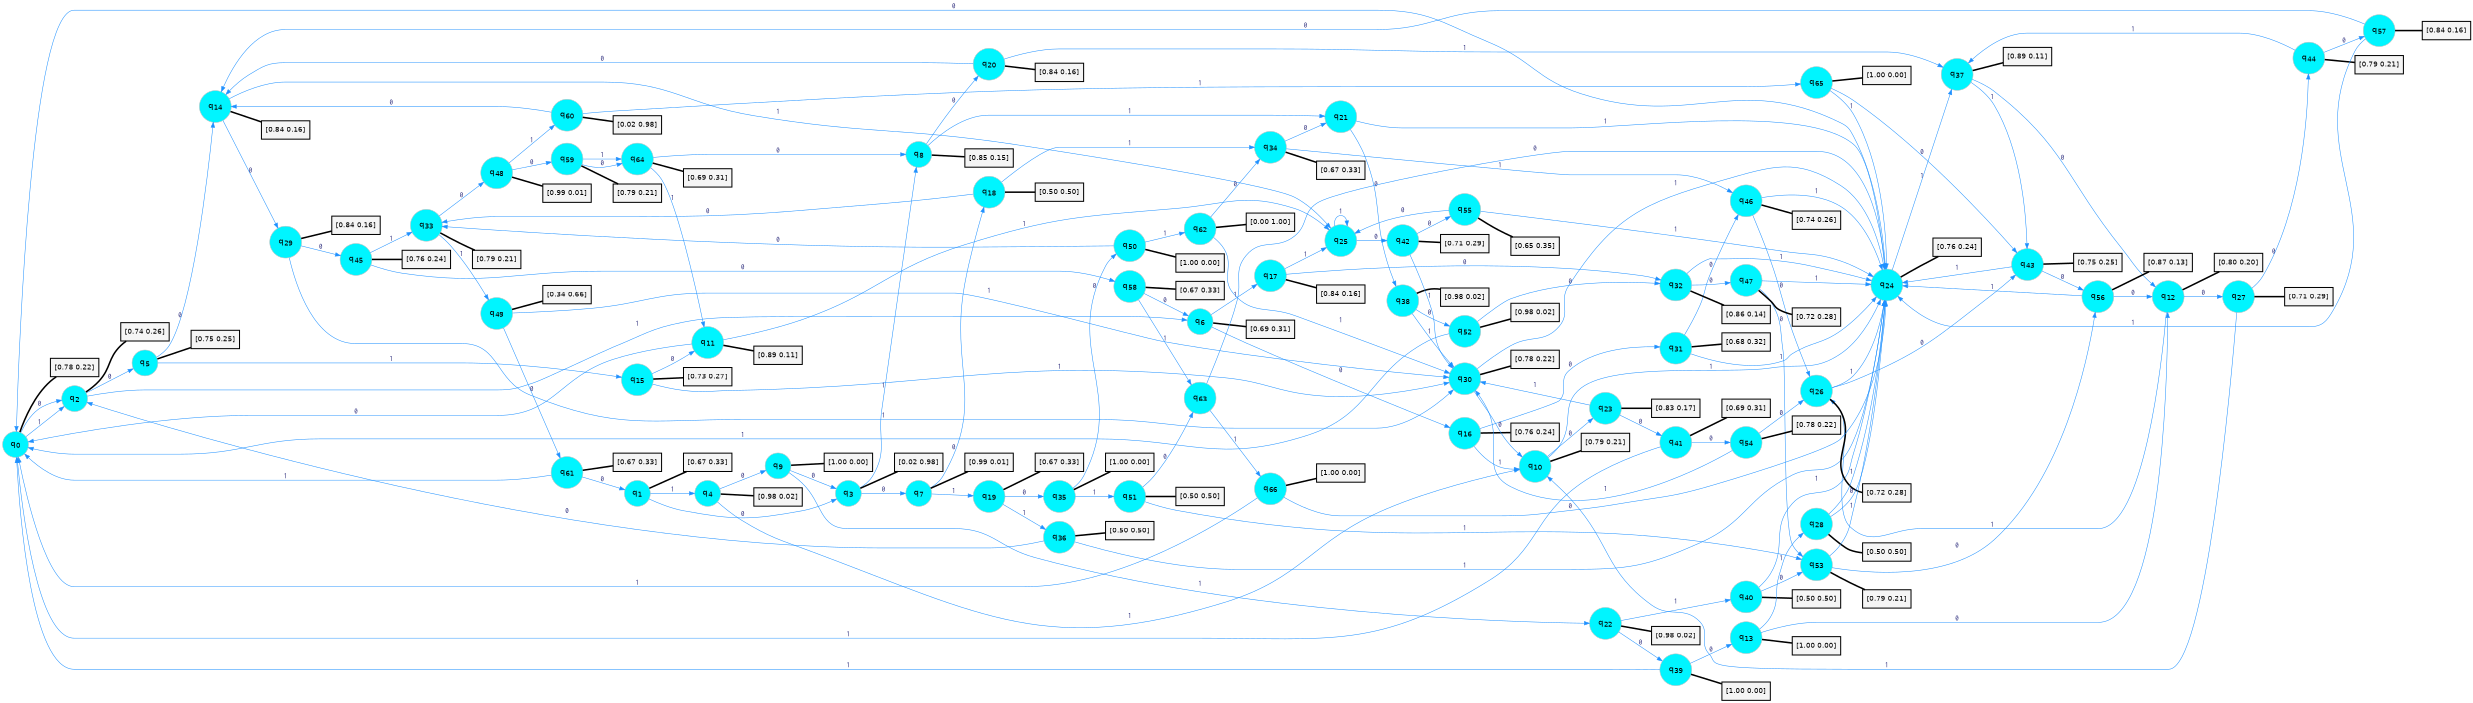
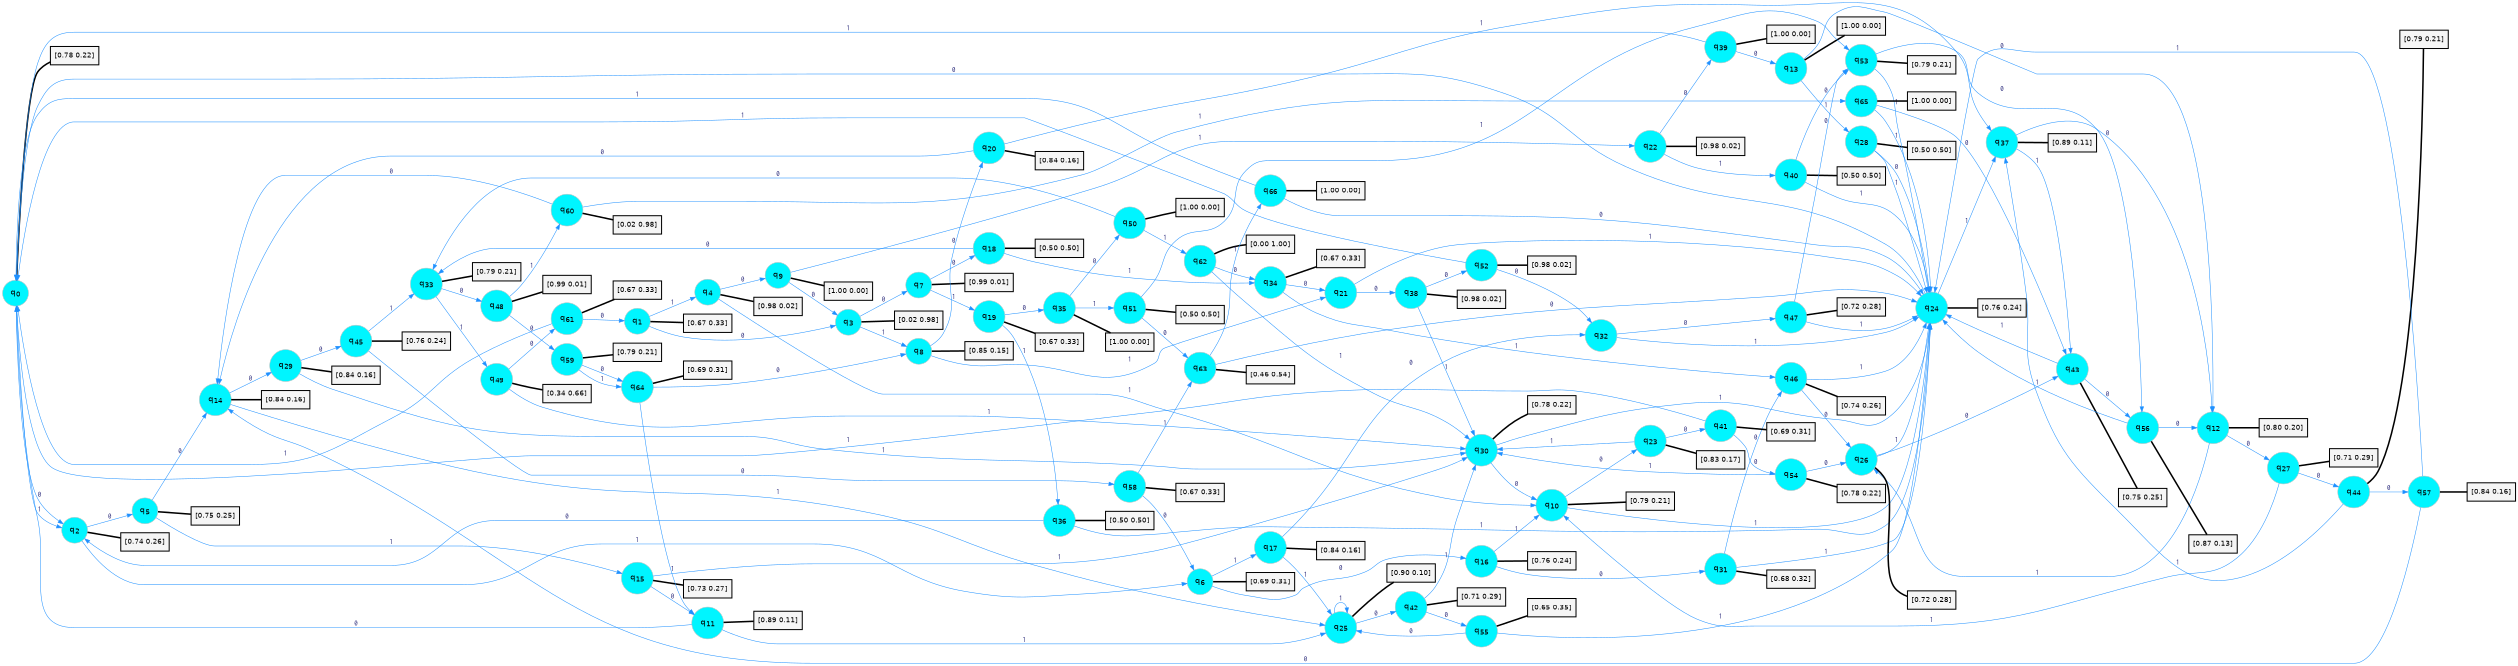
(1746, 314) -> none
none -> (1270, 375)
none -> (1411, 573)
